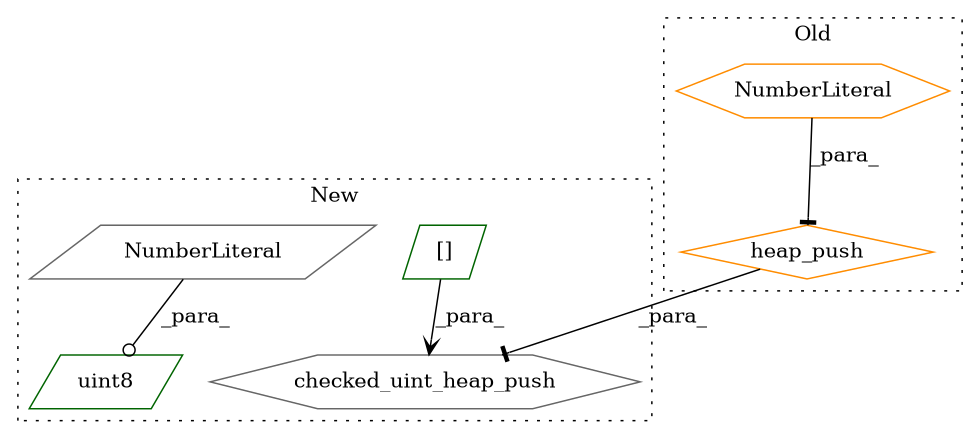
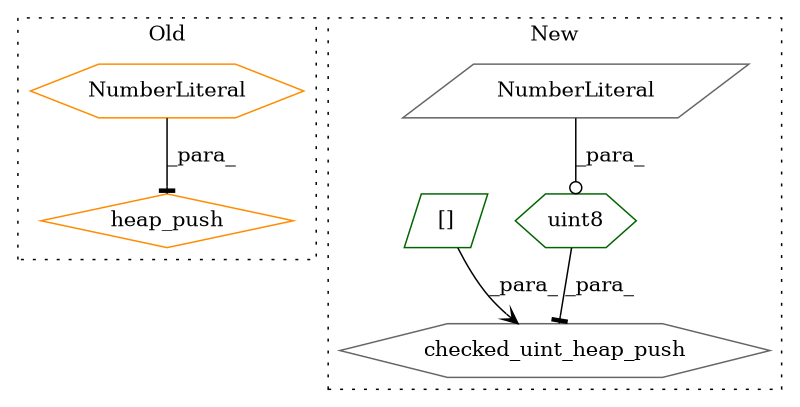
(635, 311) -> (566, 282)
(106, 382) -> (576, 221)
